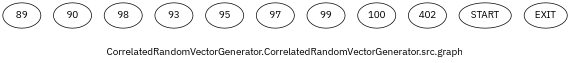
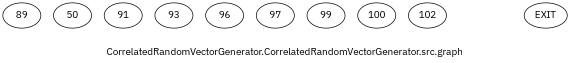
(73, 15) -> (73, 15)
(123, 15) -> (123, 15)
(225, 15) -> (225, 15)
(427, 15) -> (427, 15)
(485, 15) -> none
